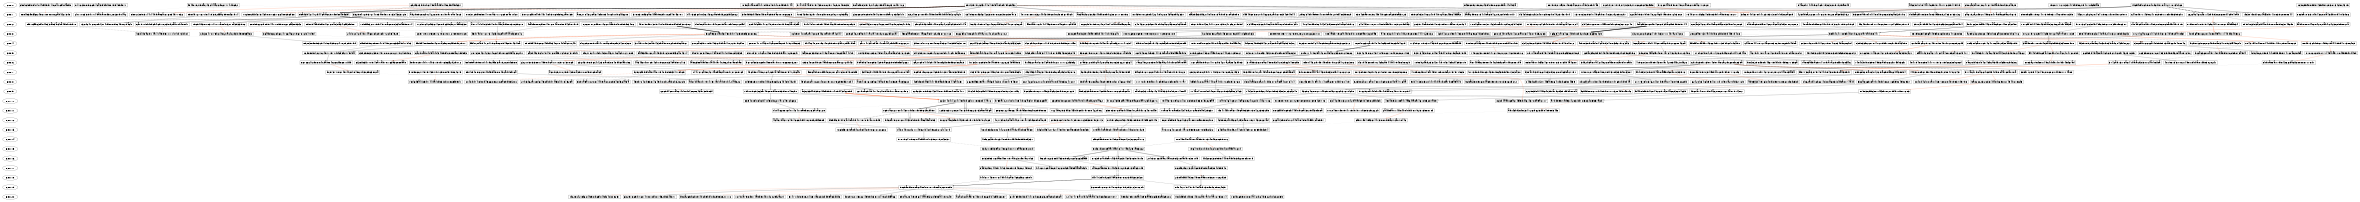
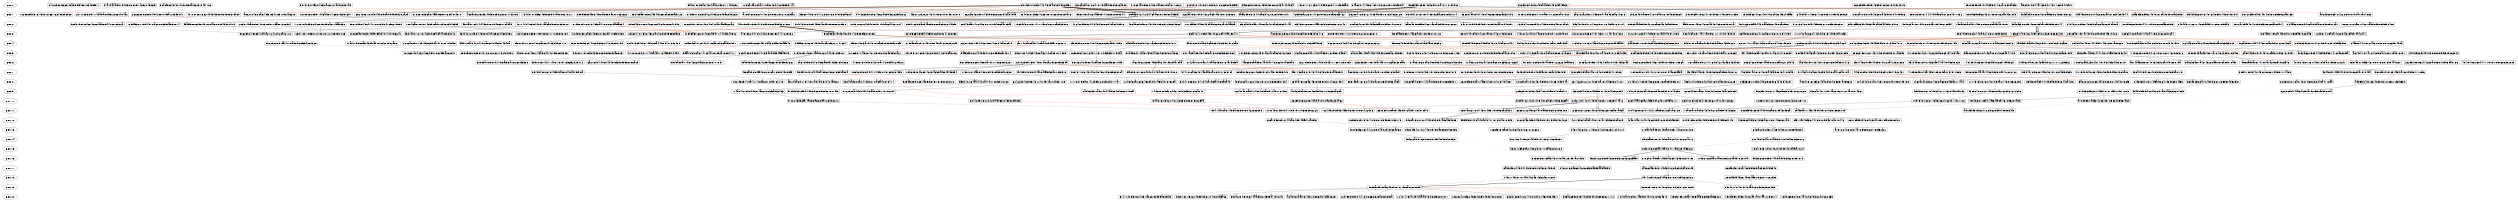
(1050, 77) -> (1786, 77)
